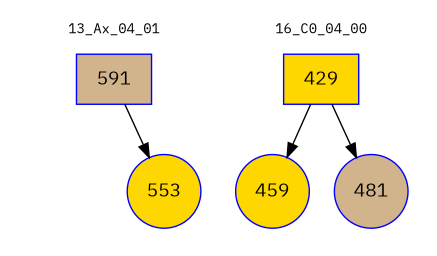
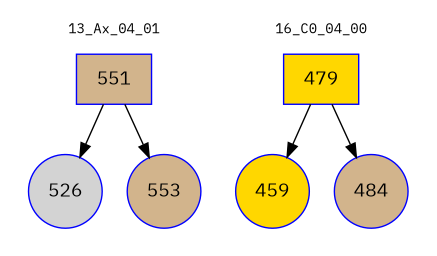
(114, 79) -> (114, 79)
(321, 79) -> (321, 79)
none -> (65, 191)
(164, 191) -> (164, 191)
(371, 191) -> (371, 191)
